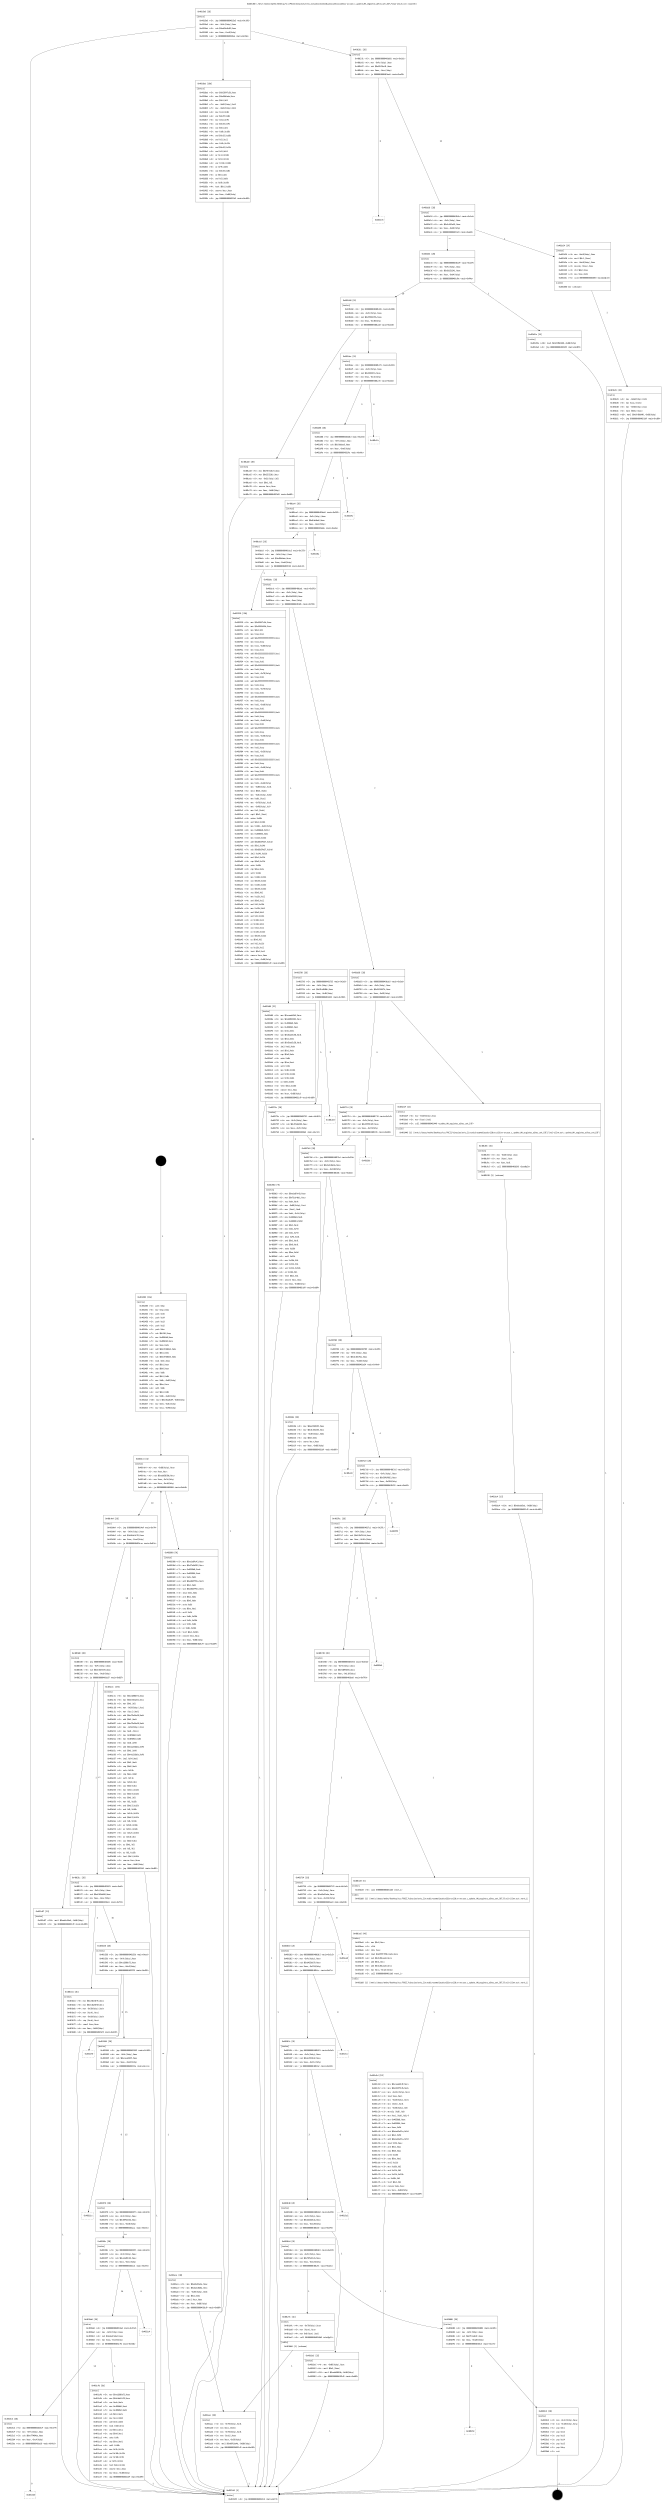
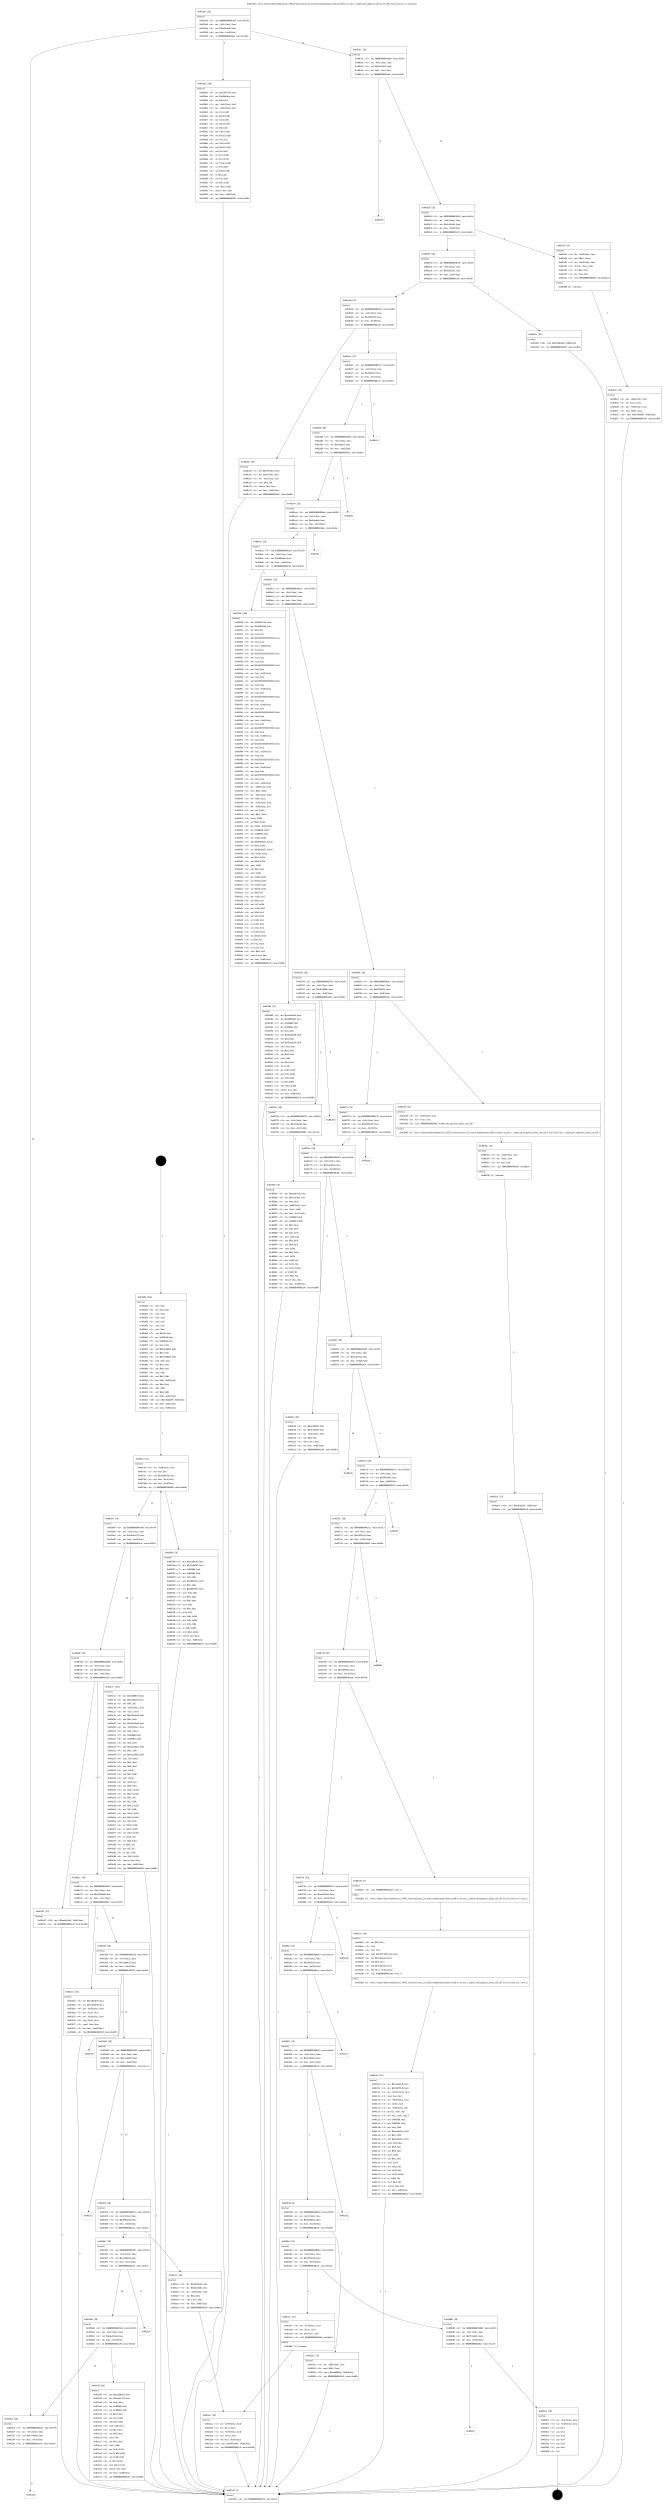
none -> (163, 2250)
